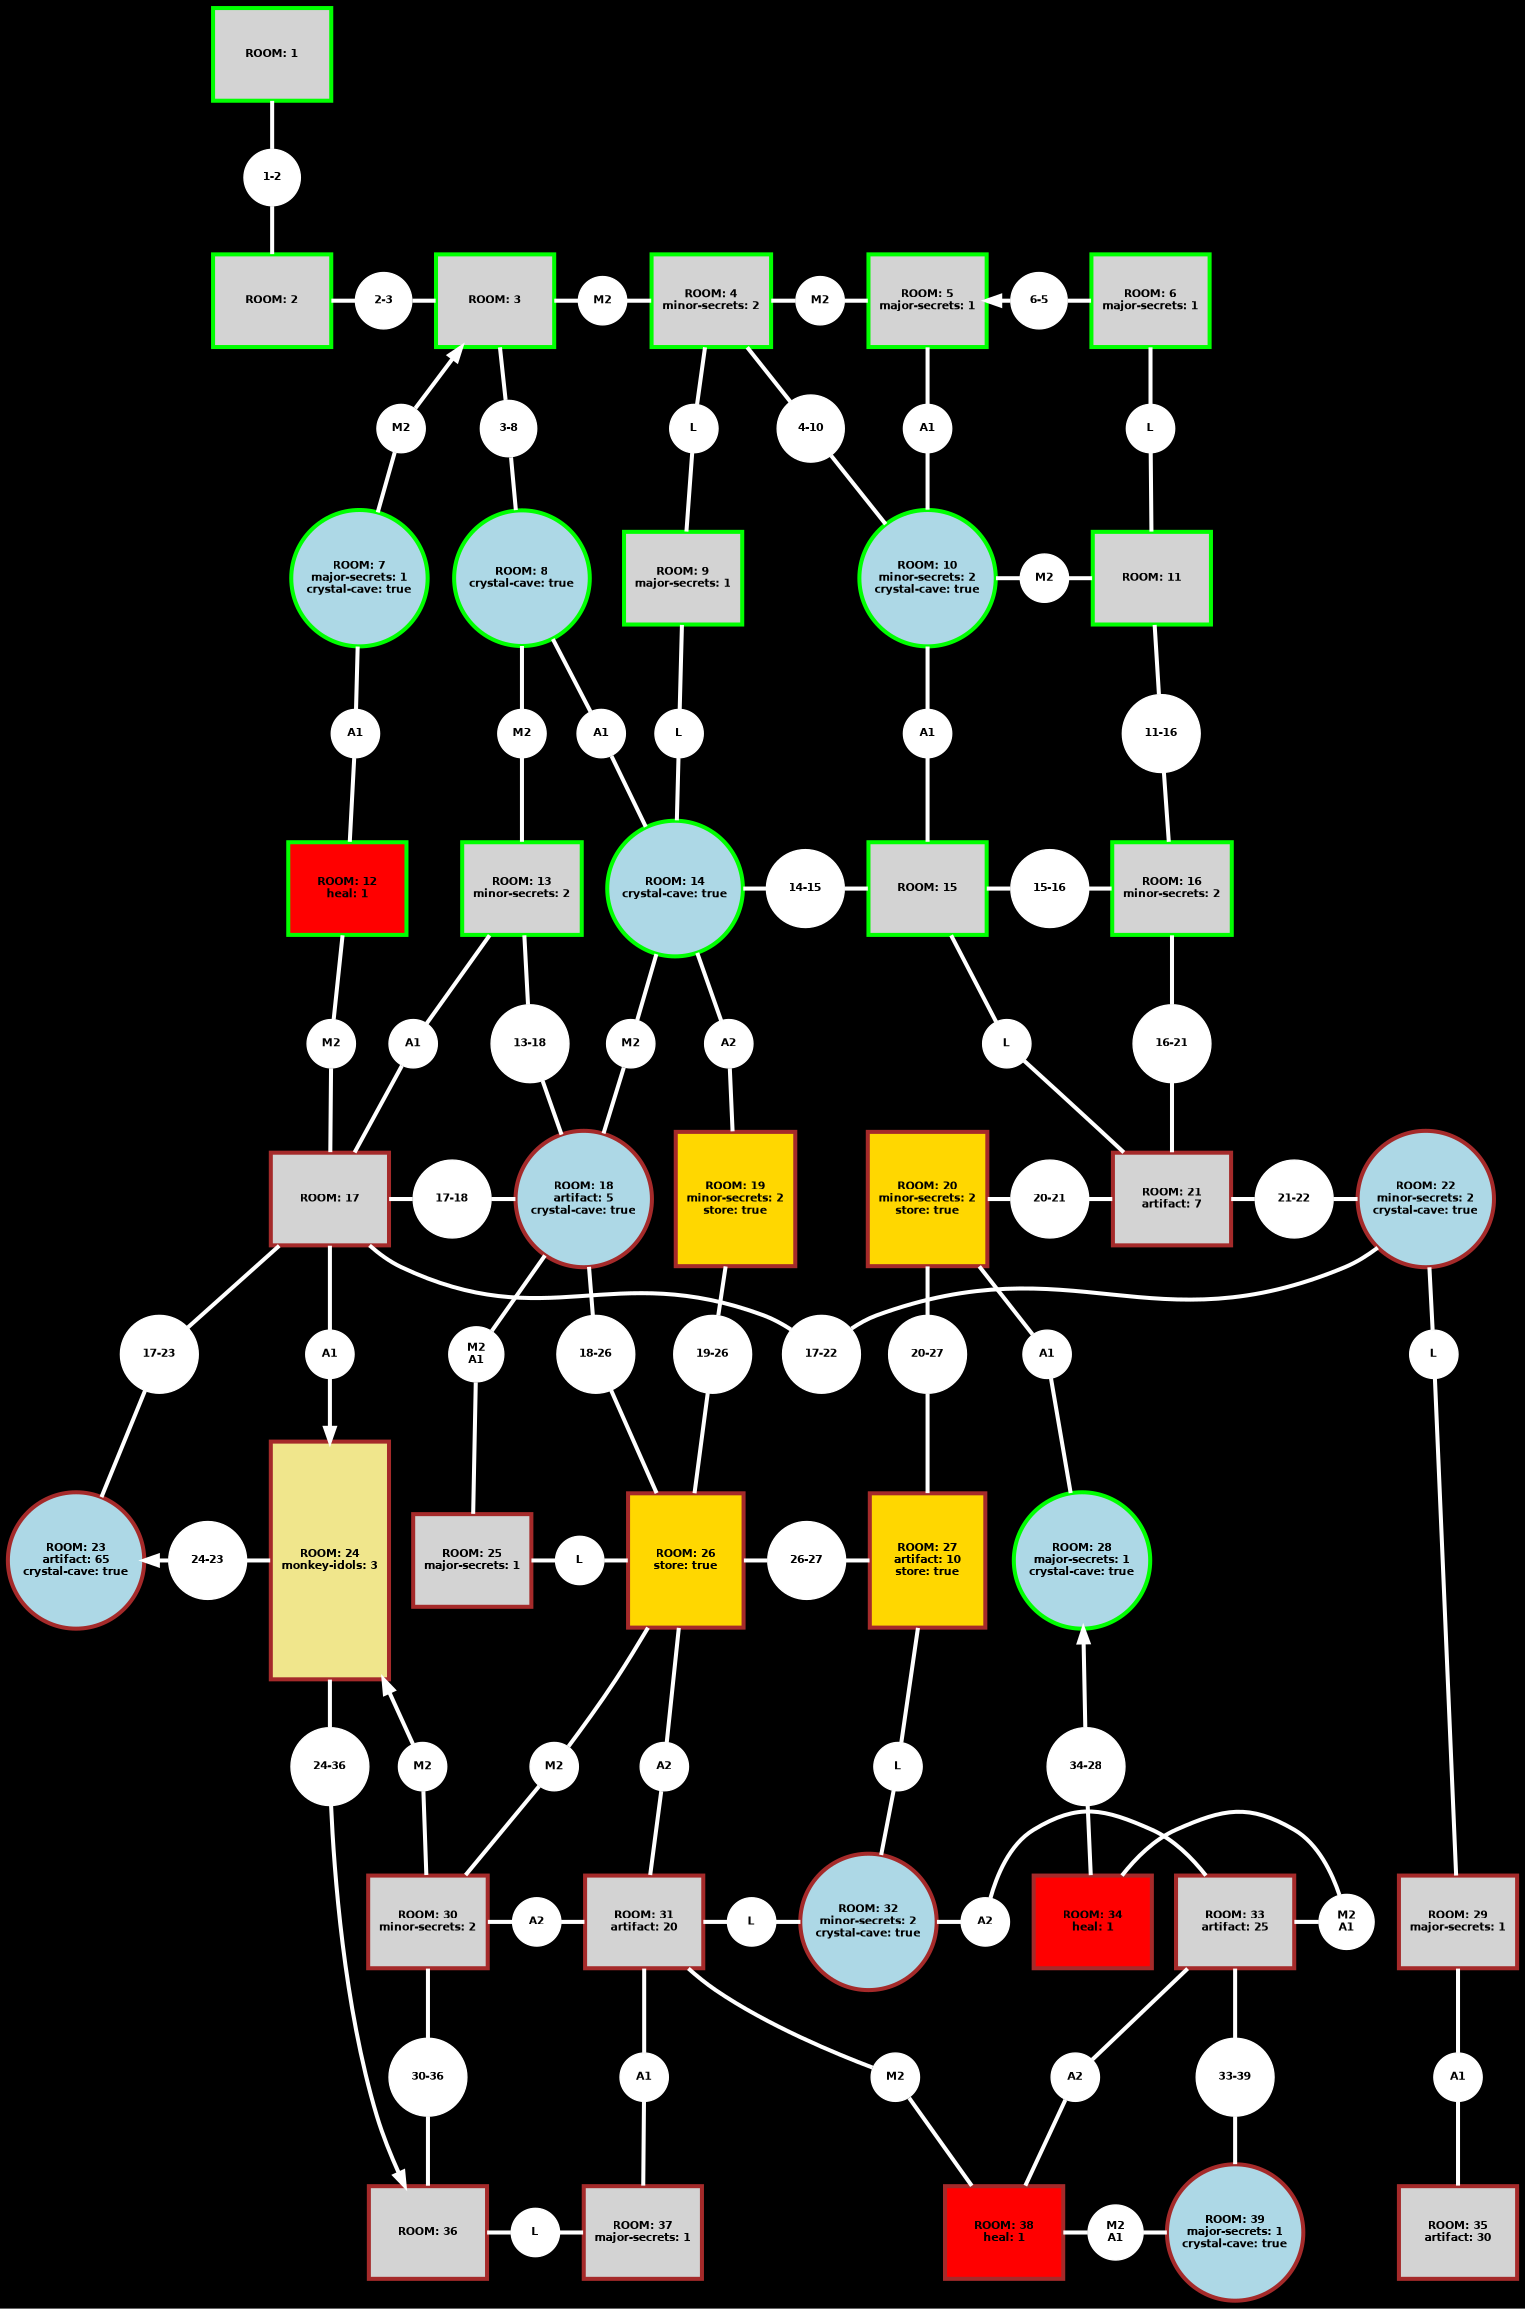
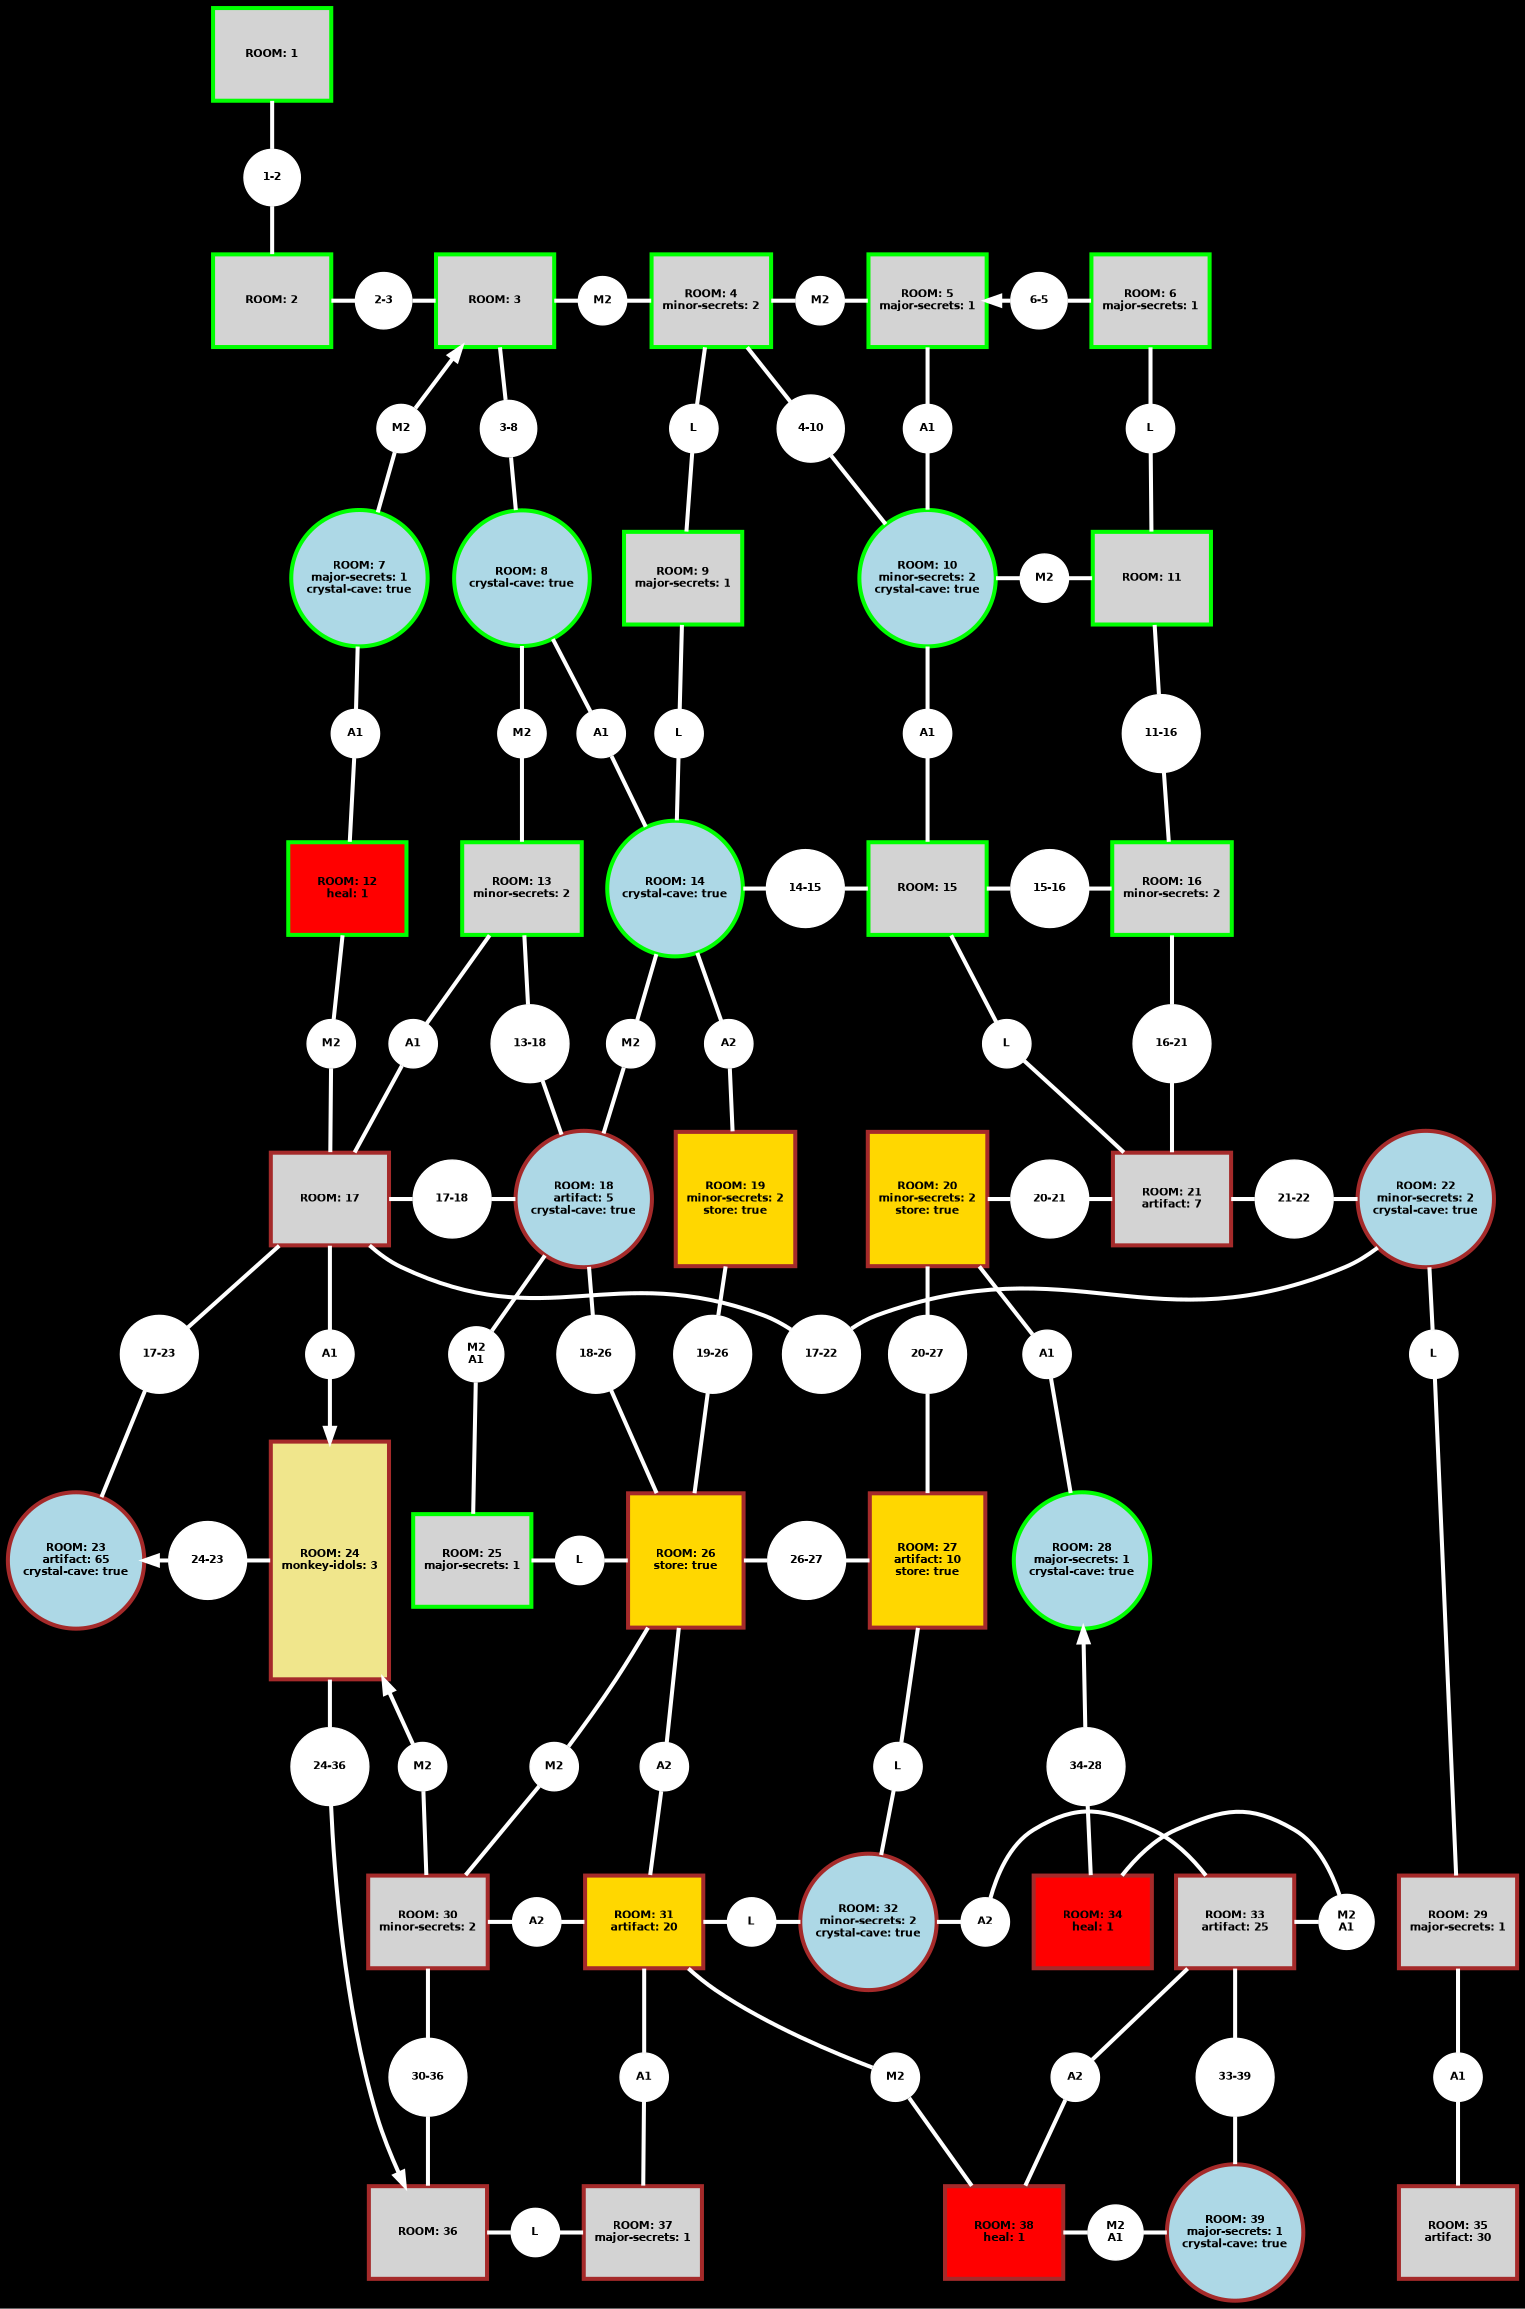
(472, 1560) -> (472, 1560)
(644, 1922) -> (644, 1922)
